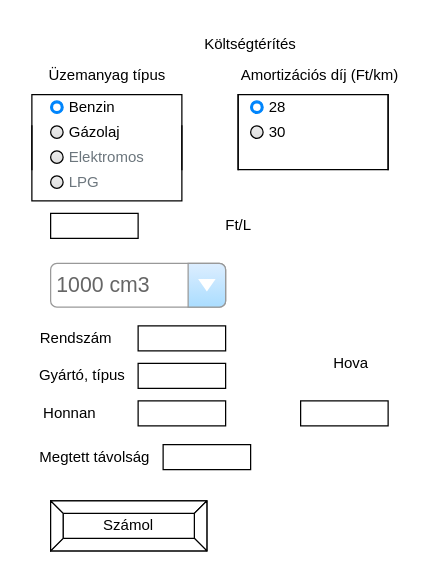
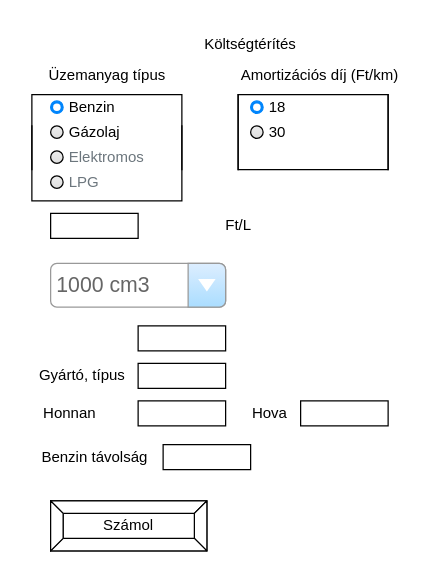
(278, 107) -> (278, 107)
(76, 338) -> none
(351, 363) -> (269, 413)
(95, 457) -> (95, 457)
